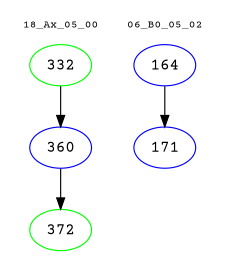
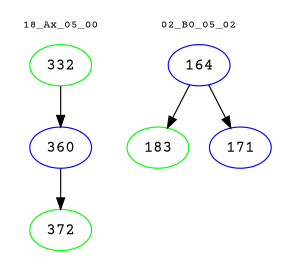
(165, 25) -> (199, 25)
none -> (158, 148)
